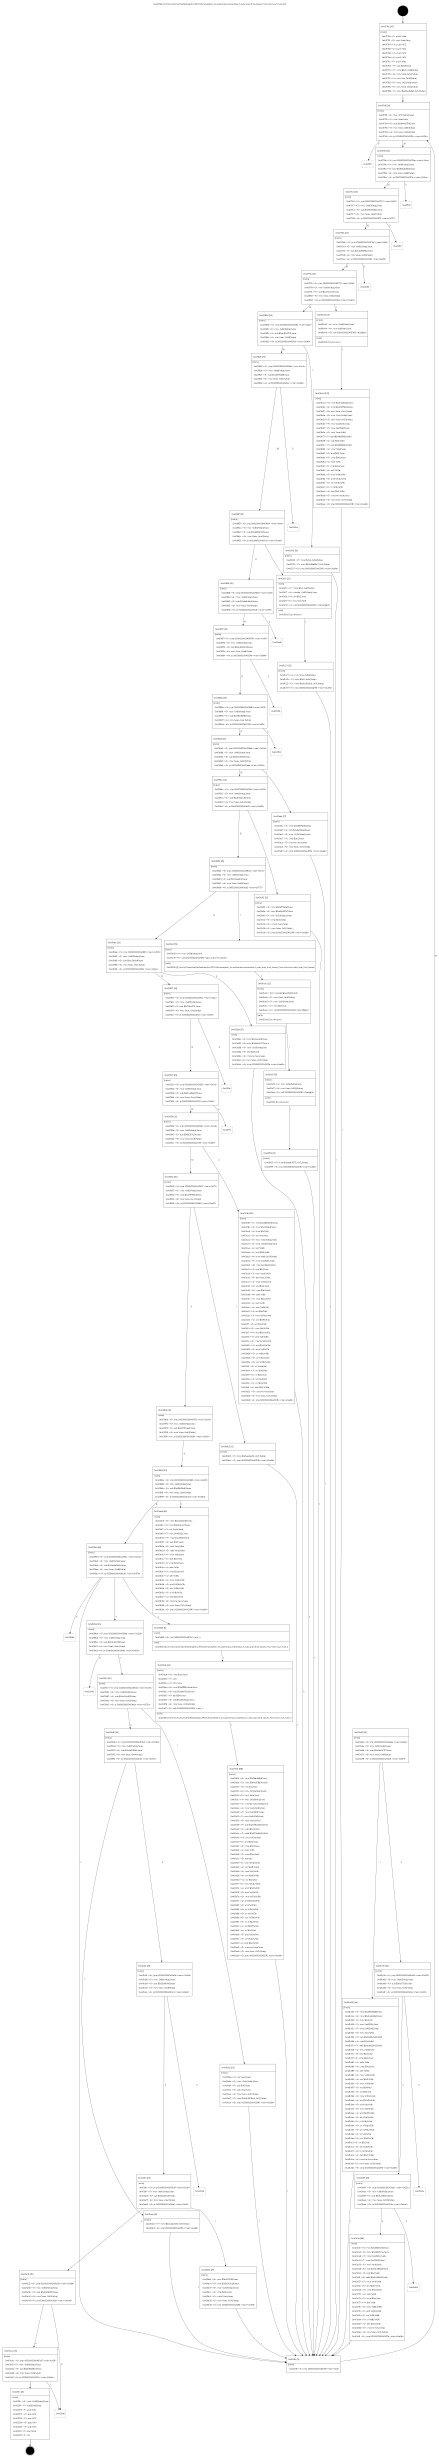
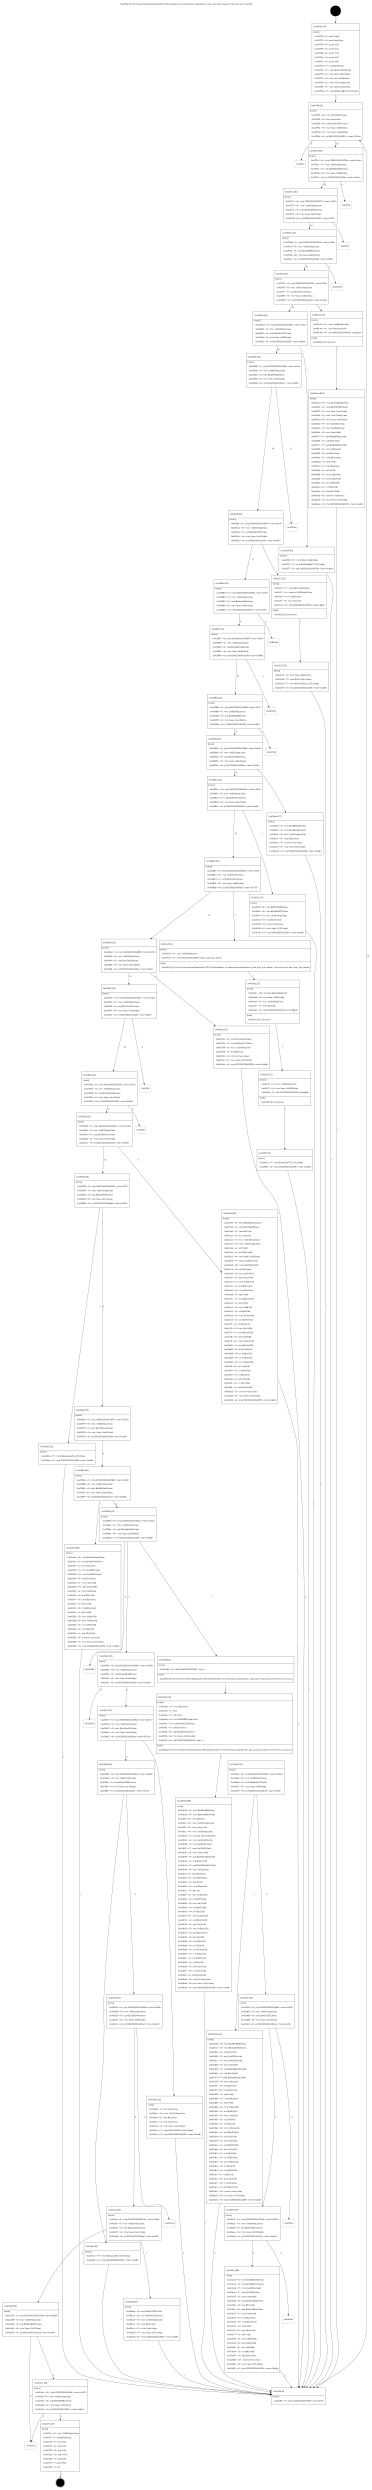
(79, 2047) -> (79, 2100)
